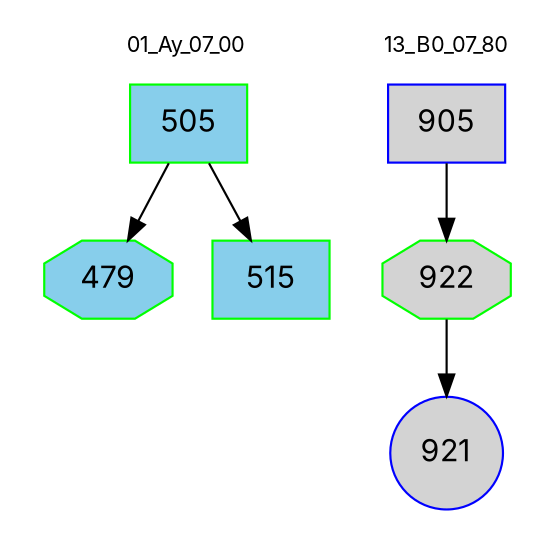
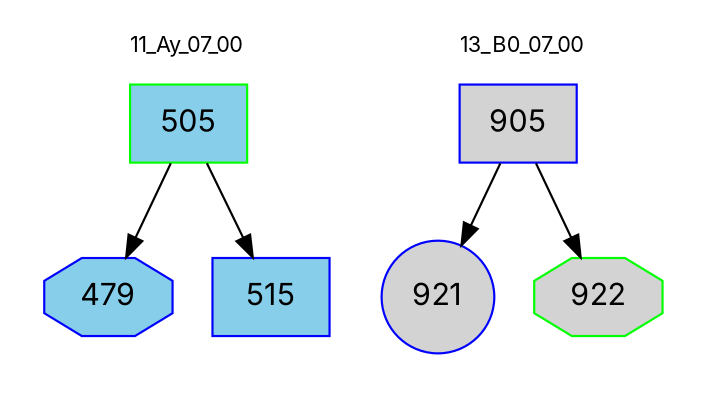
(186, 47) -> (186, 47)
(447, 47) -> (523, 47)
(108, 280) -> (108, 297)
(271, 280) -> (271, 297)
(447, 347) -> (486, 194)
